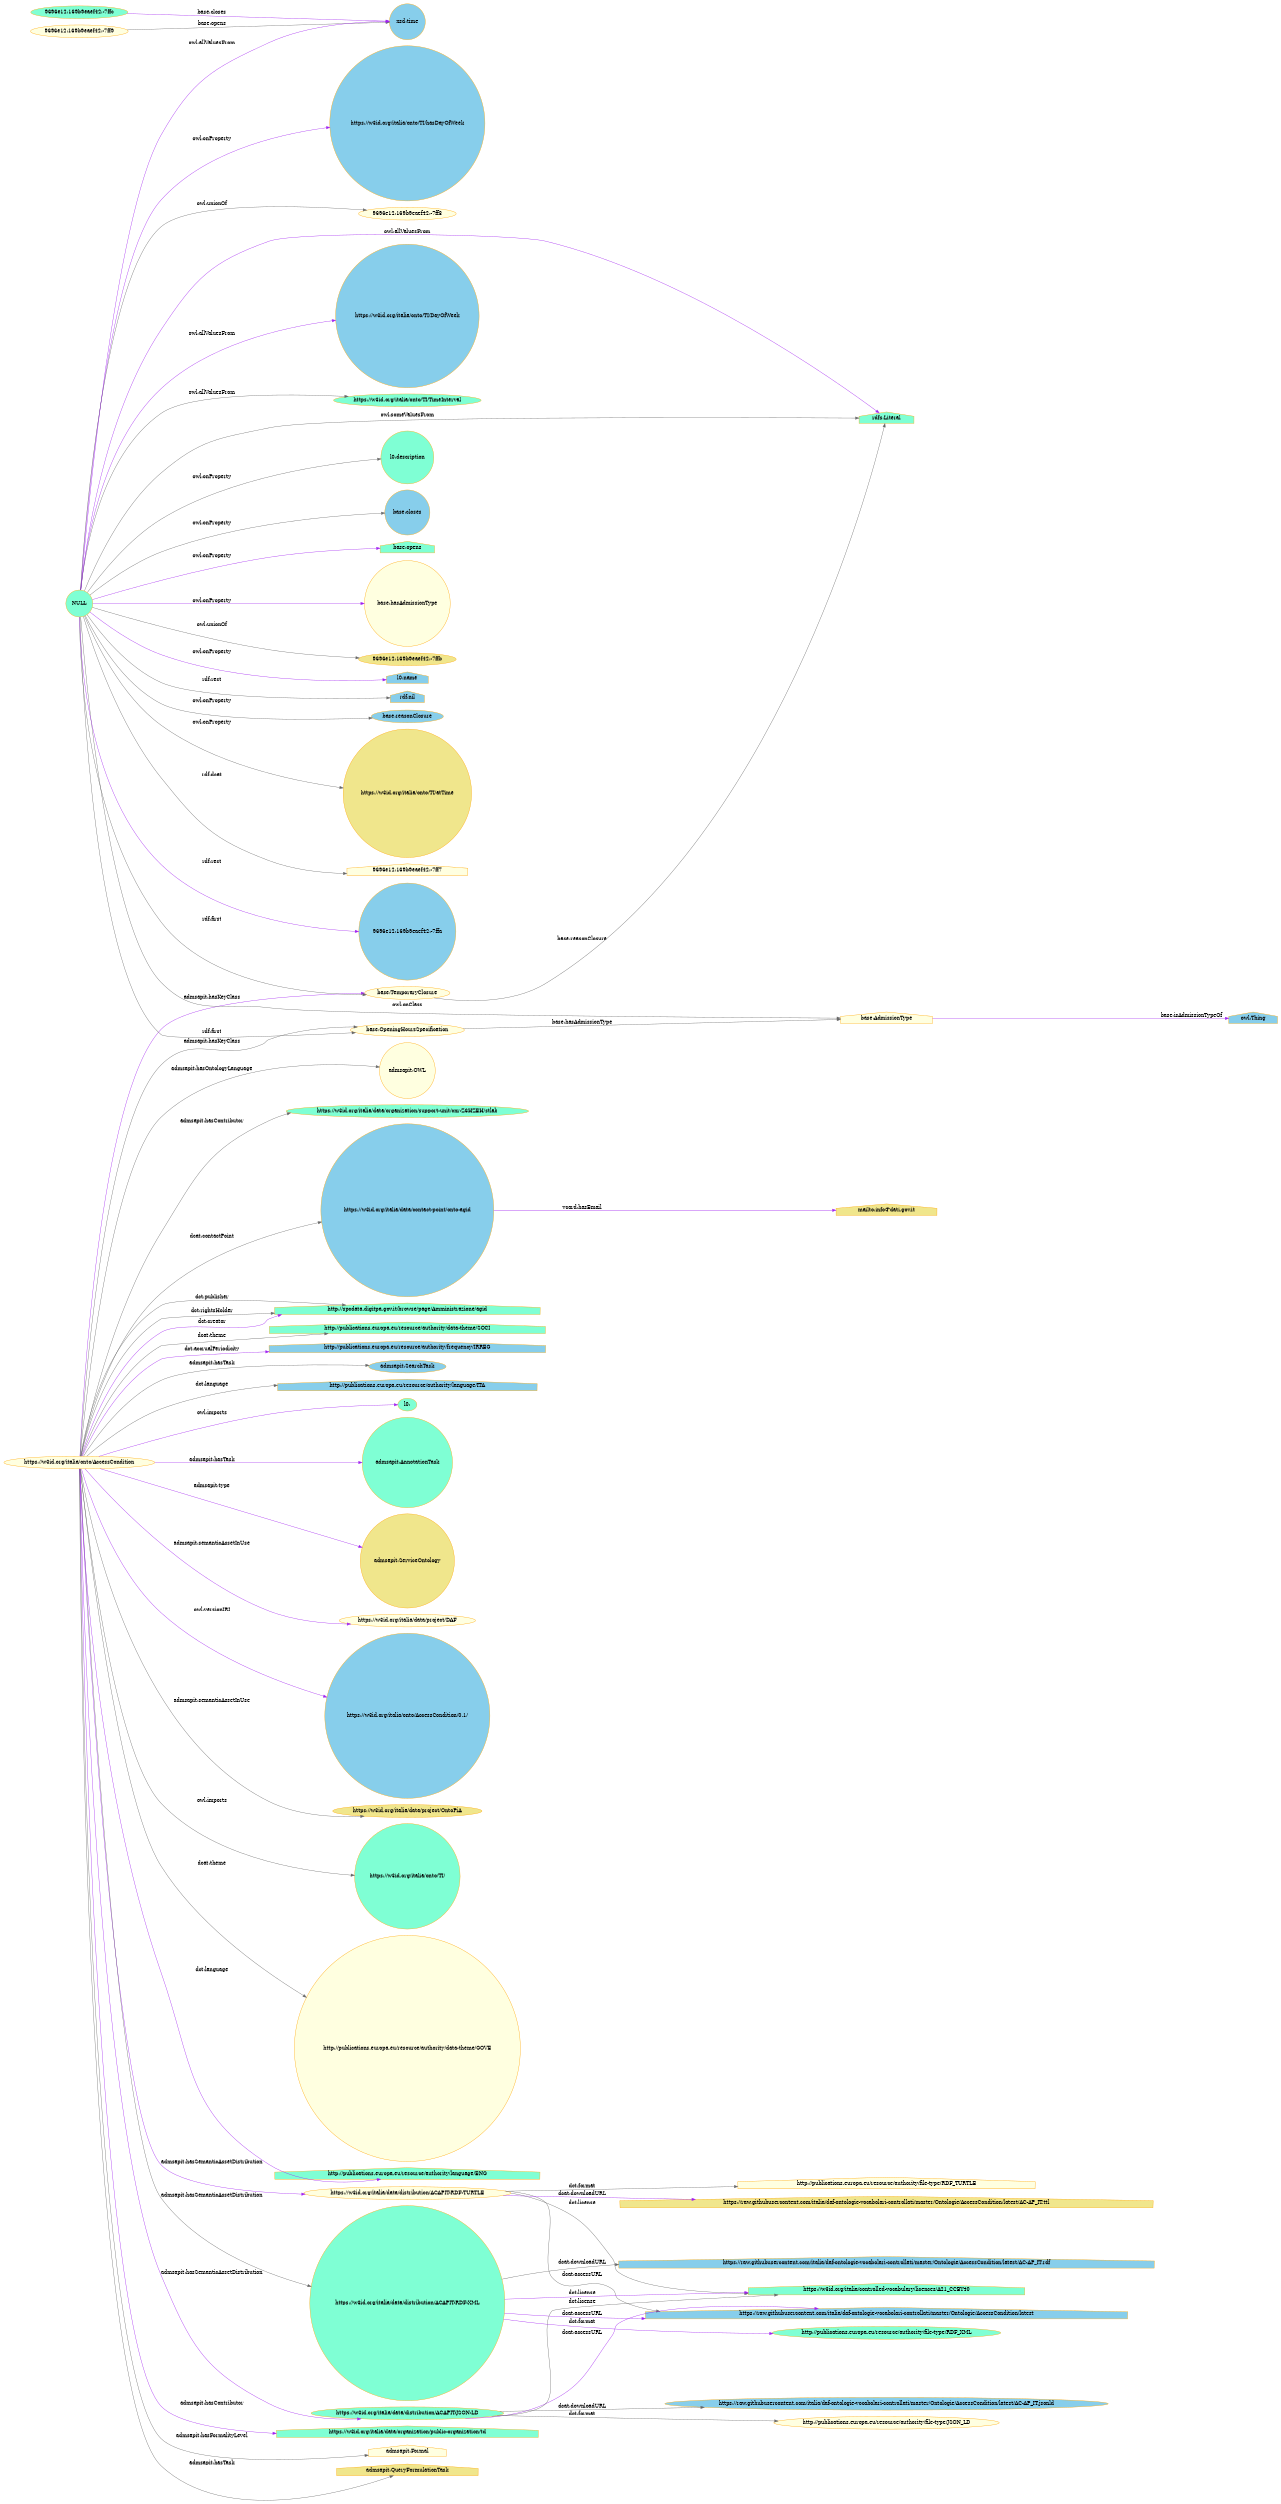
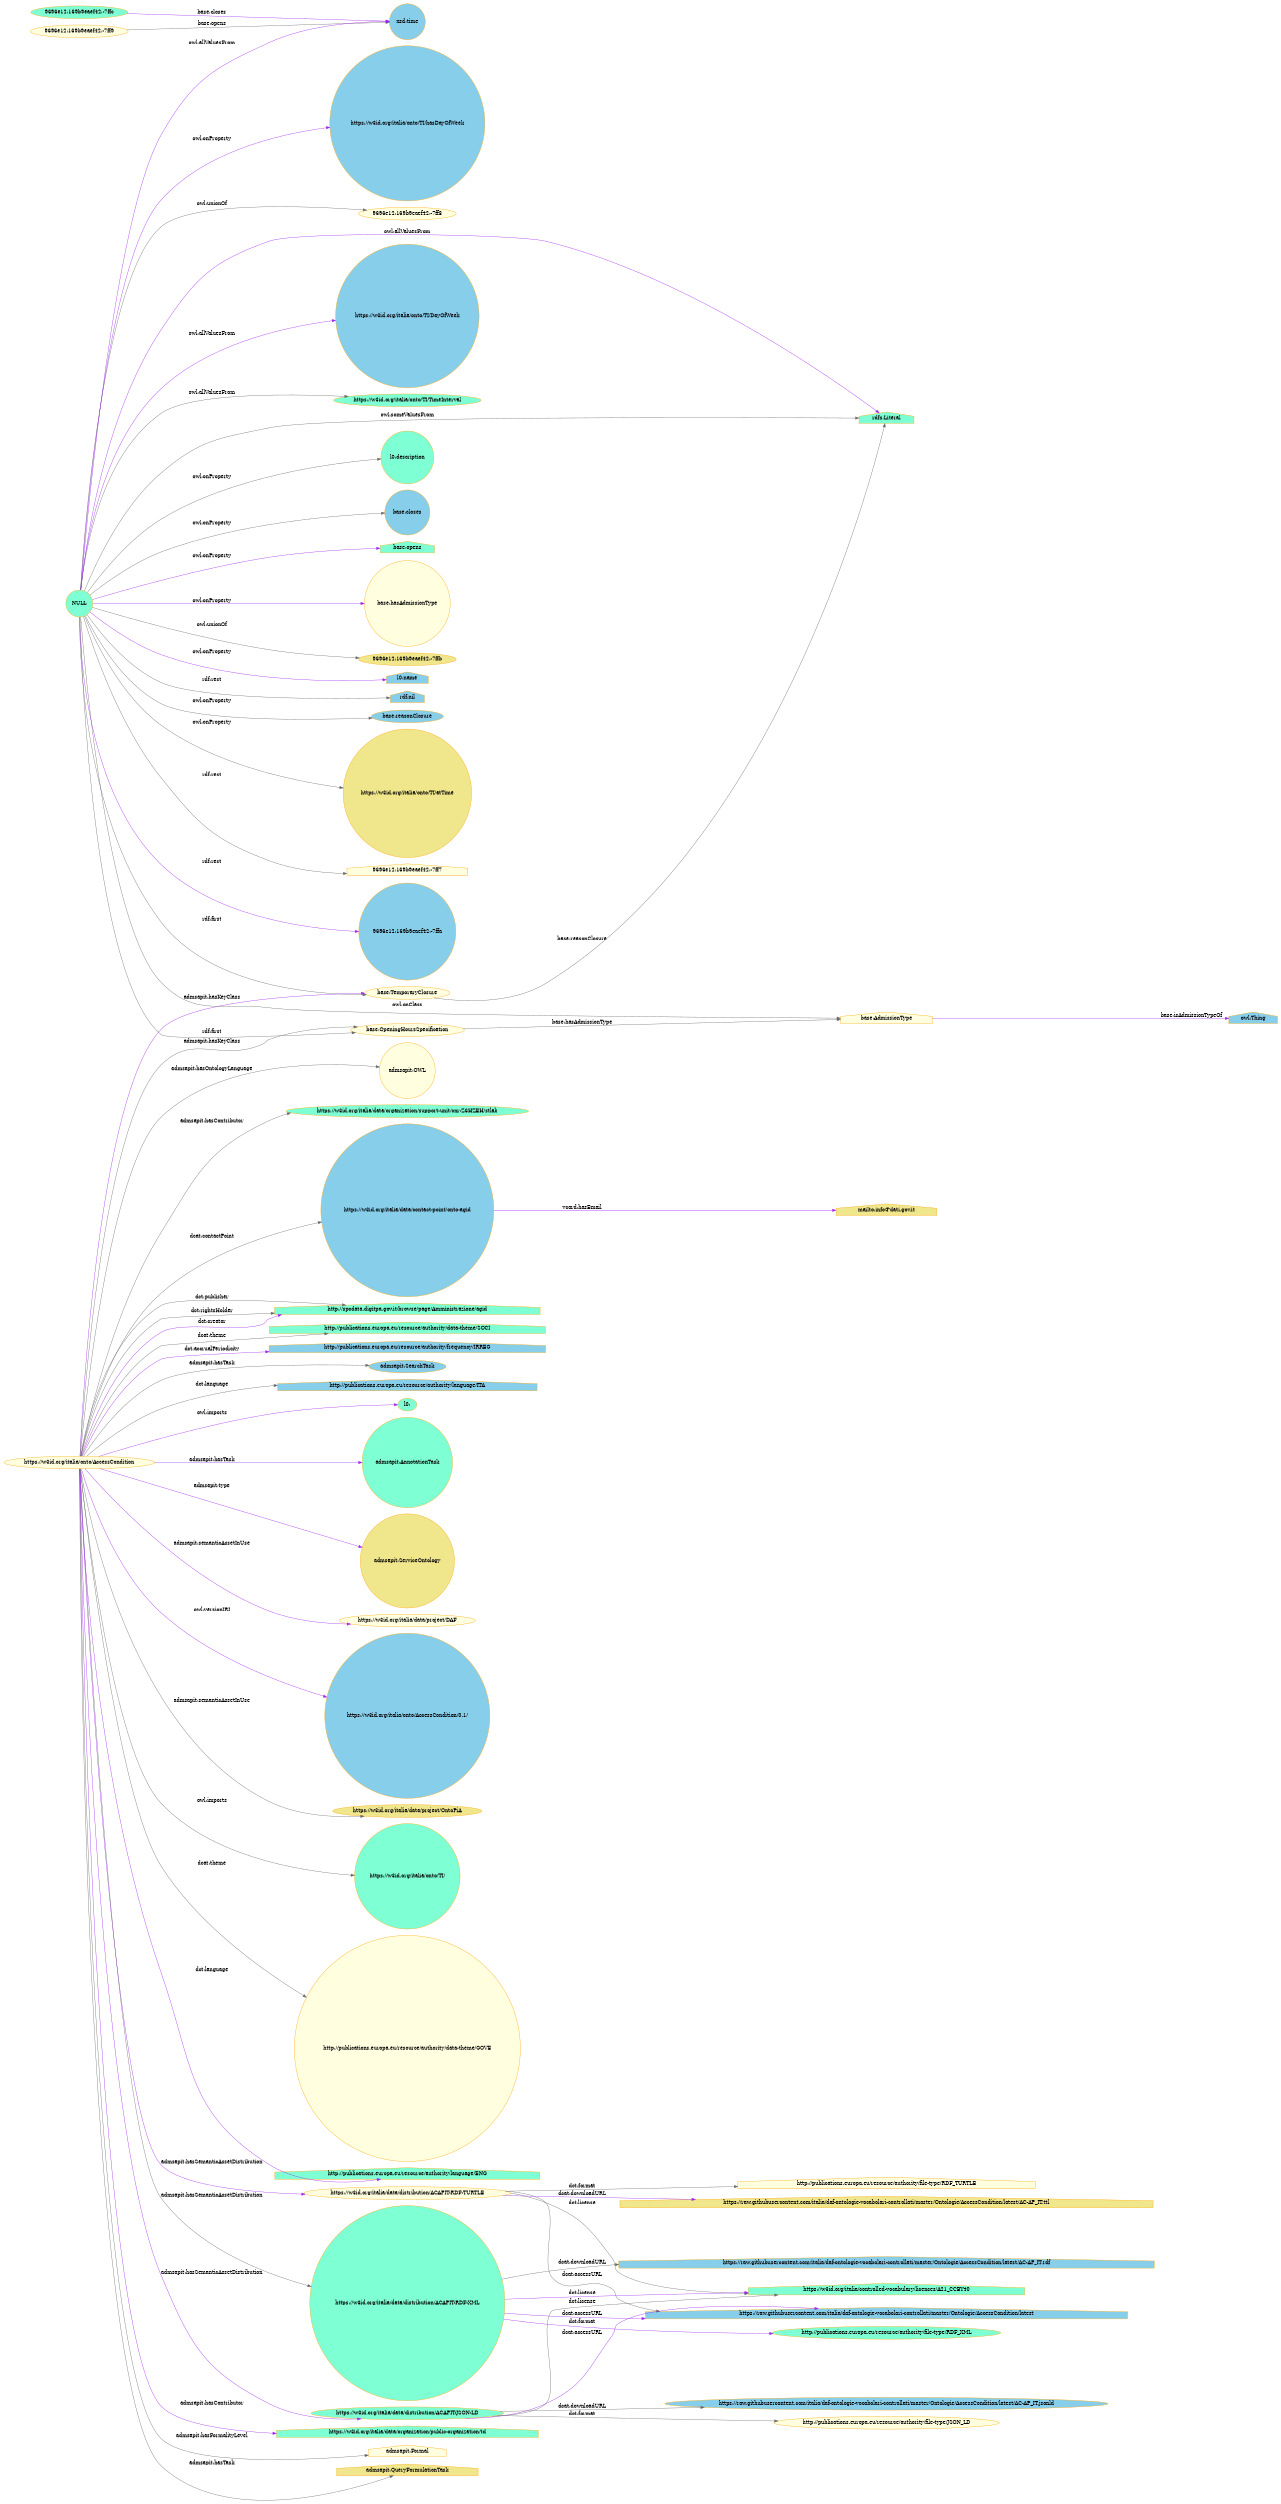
(212, 775) -> (212, 775)
